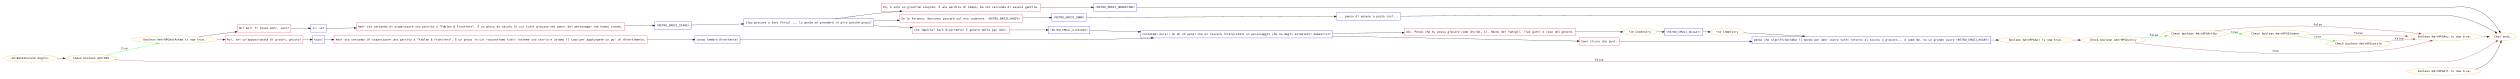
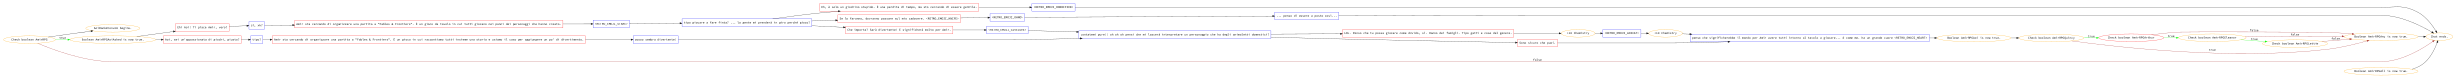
(961, 30) -> (899, 30)
(2195, 34) -> (2131, 38)
(2154, 35) -> (2091, 36)
(60, 58) -> (70, 34)
